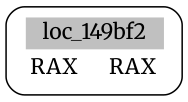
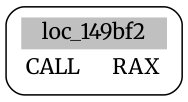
(93, 68) -> (93, 68)
